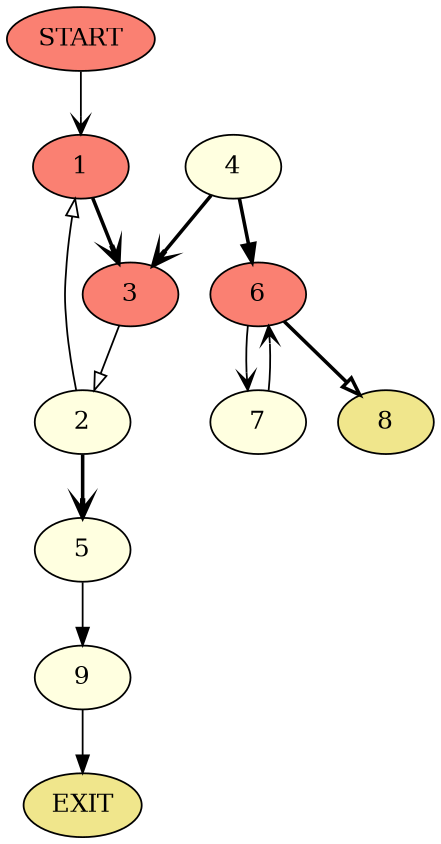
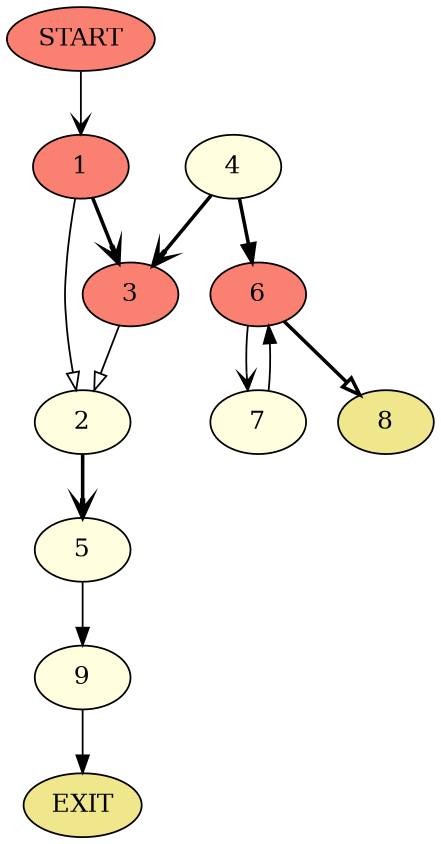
(65, 303) -> (65, 286)
(270, 367) -> (270, 367)
